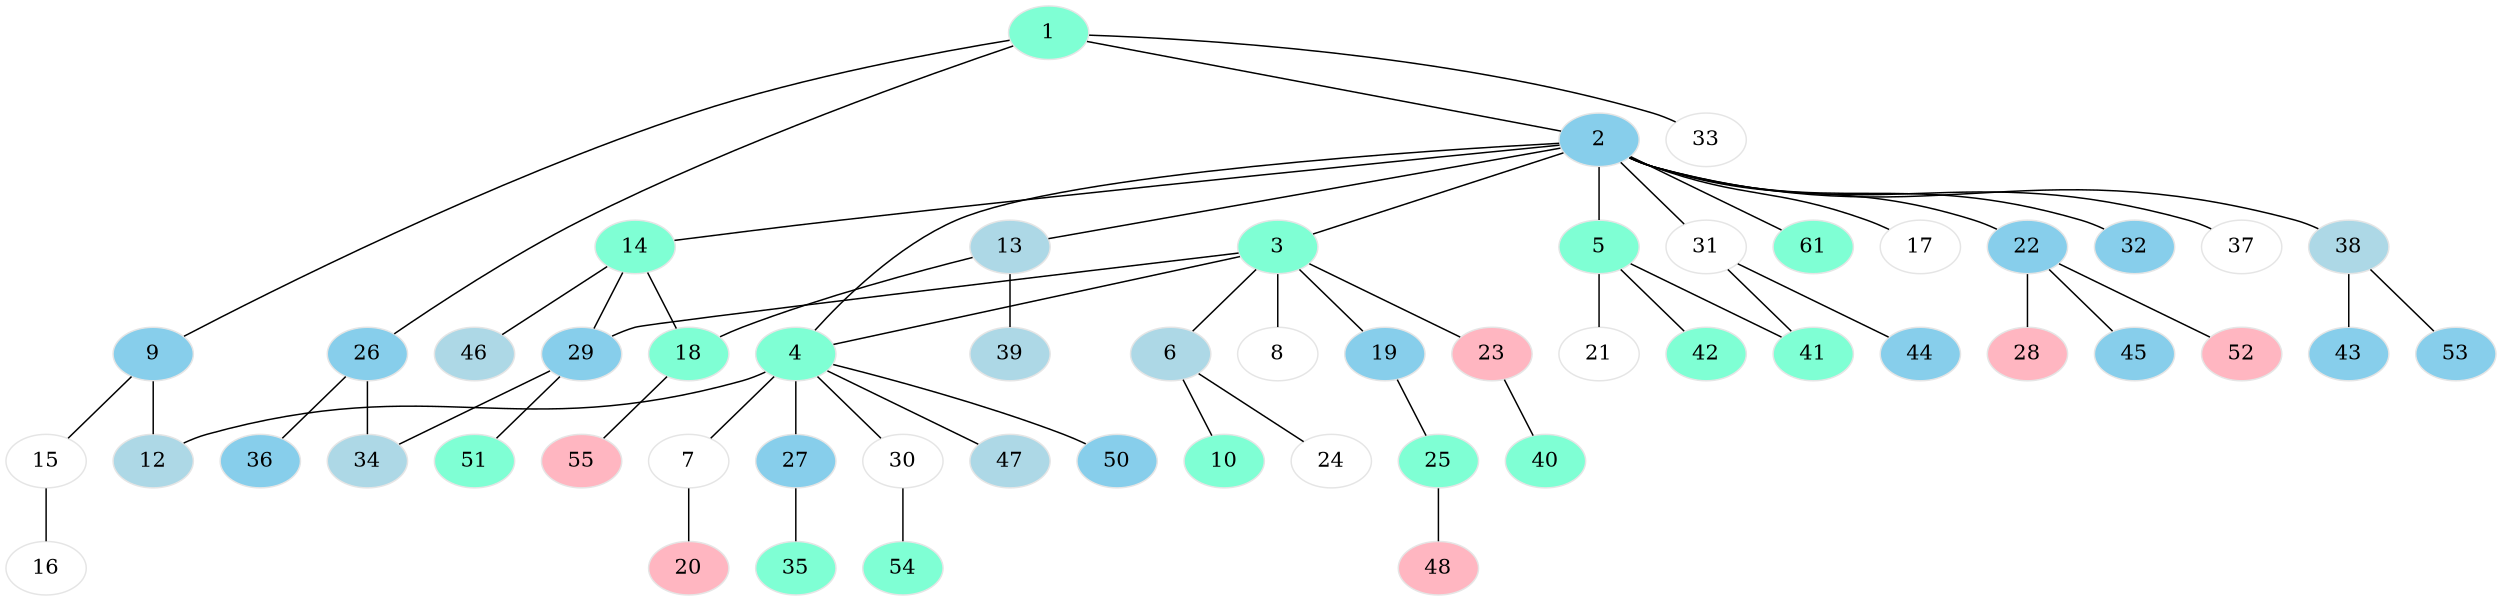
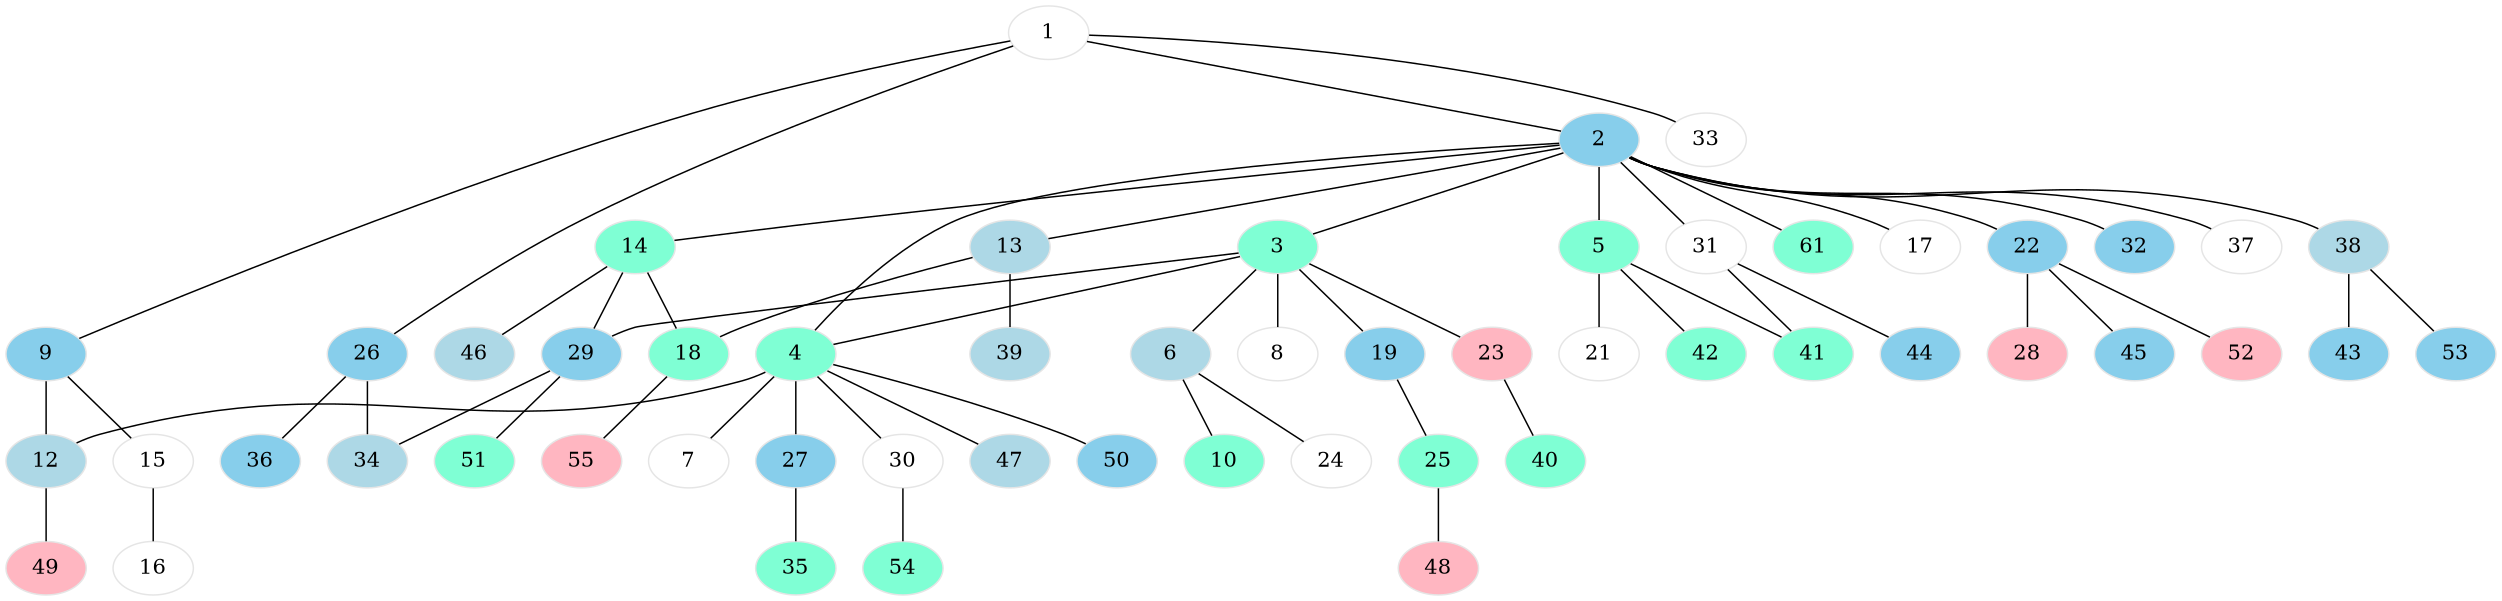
(1049, 33) -> (1049, 33)
none -> (46, 568)
(689, 568) -> none
